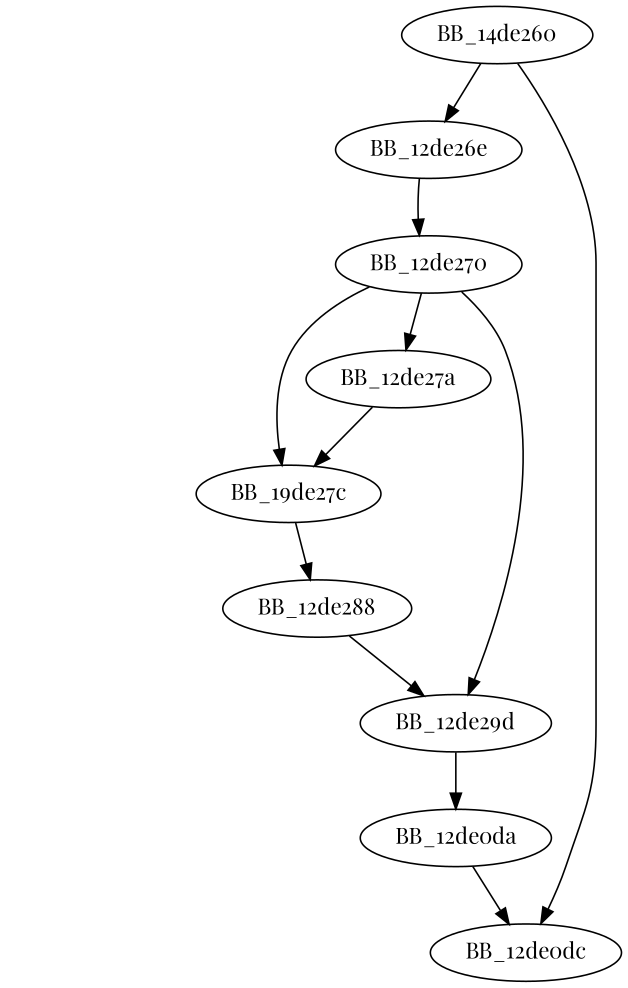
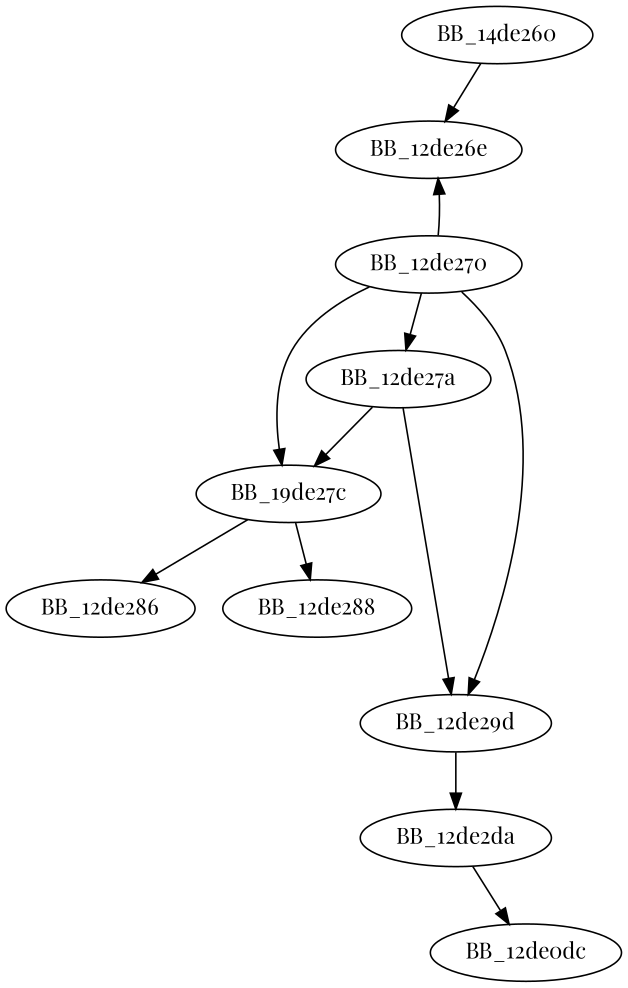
(418, 199) -> (439, 215)
(596, 481) -> none
none -> (101, 609)
(380, 661) -> (426, 543)
(456, 838) -> (456, 838)
